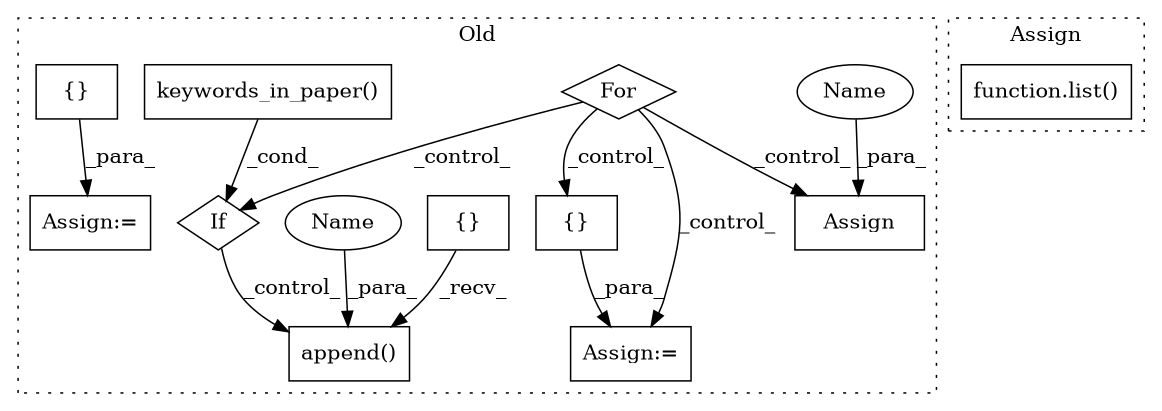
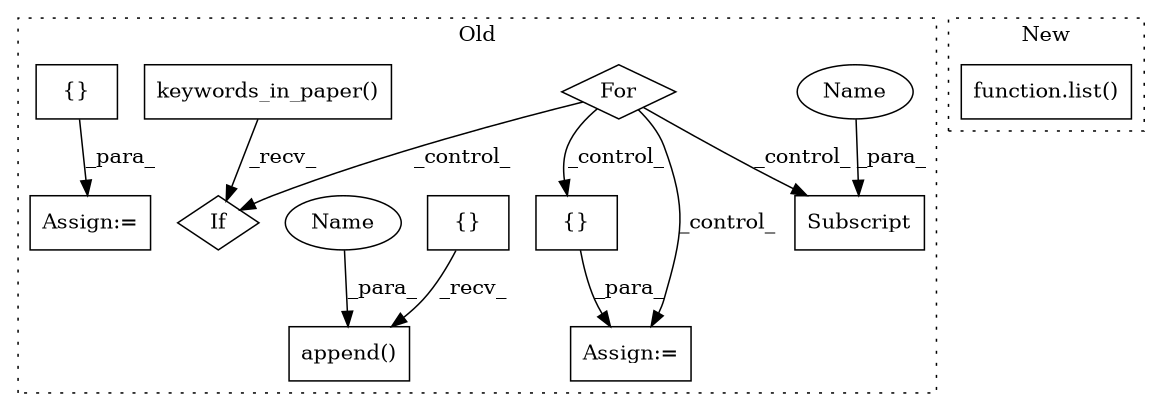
(1046, 35) -> (1046, 35)
(283, 157) -> (283, 157)
(860, 223) -> (860, 223)
(239, 293) -> none
